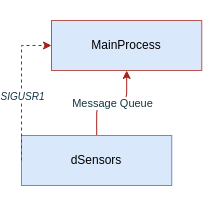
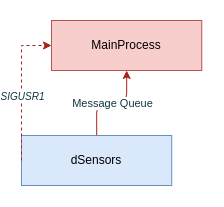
(127, 46) -> (127, 46)
